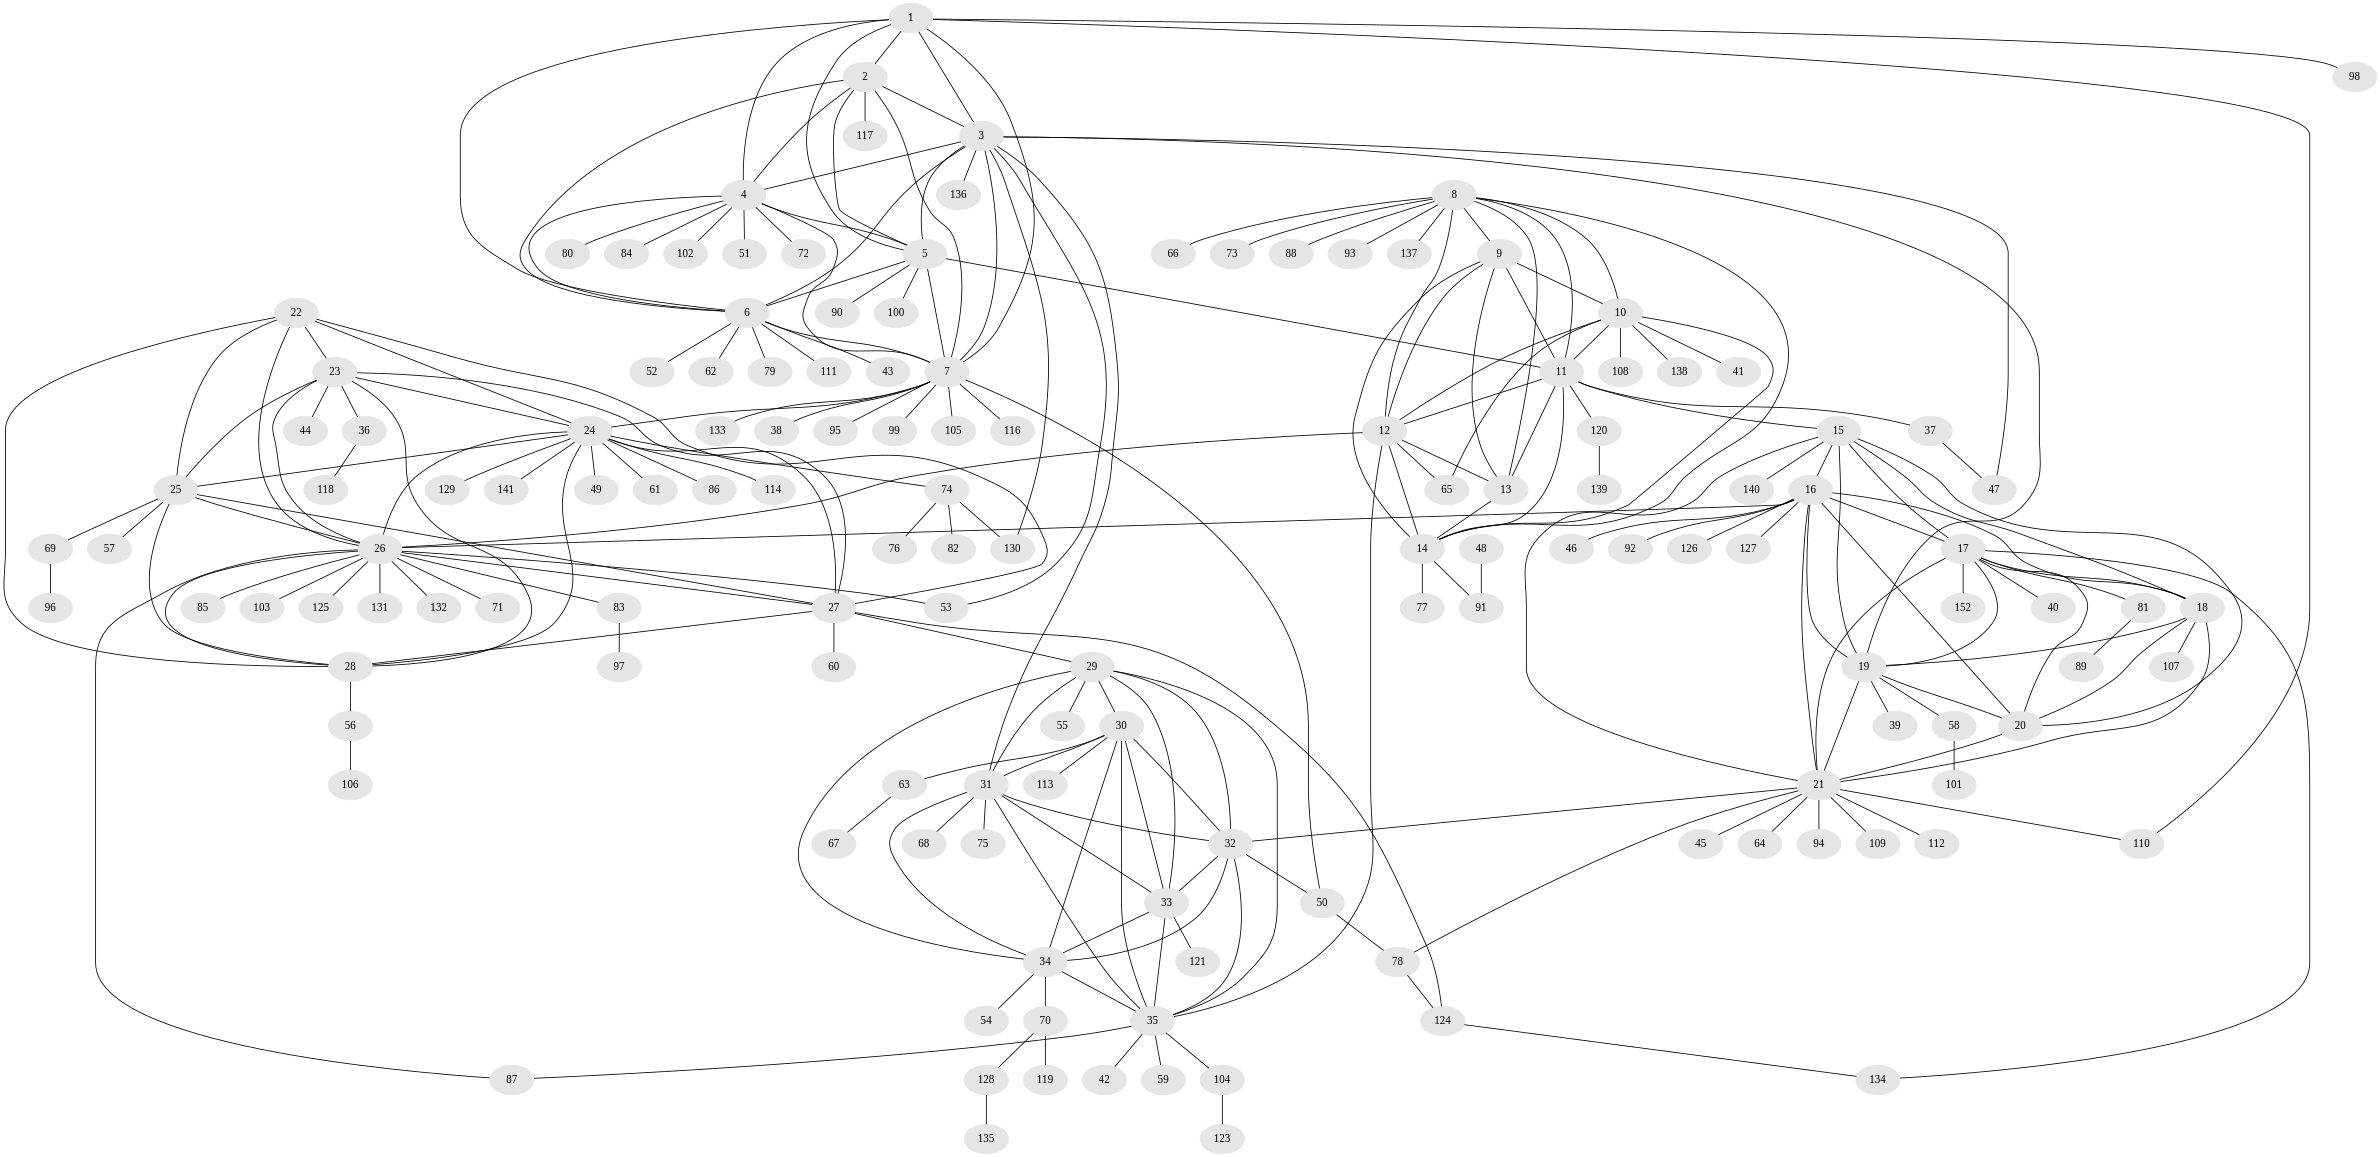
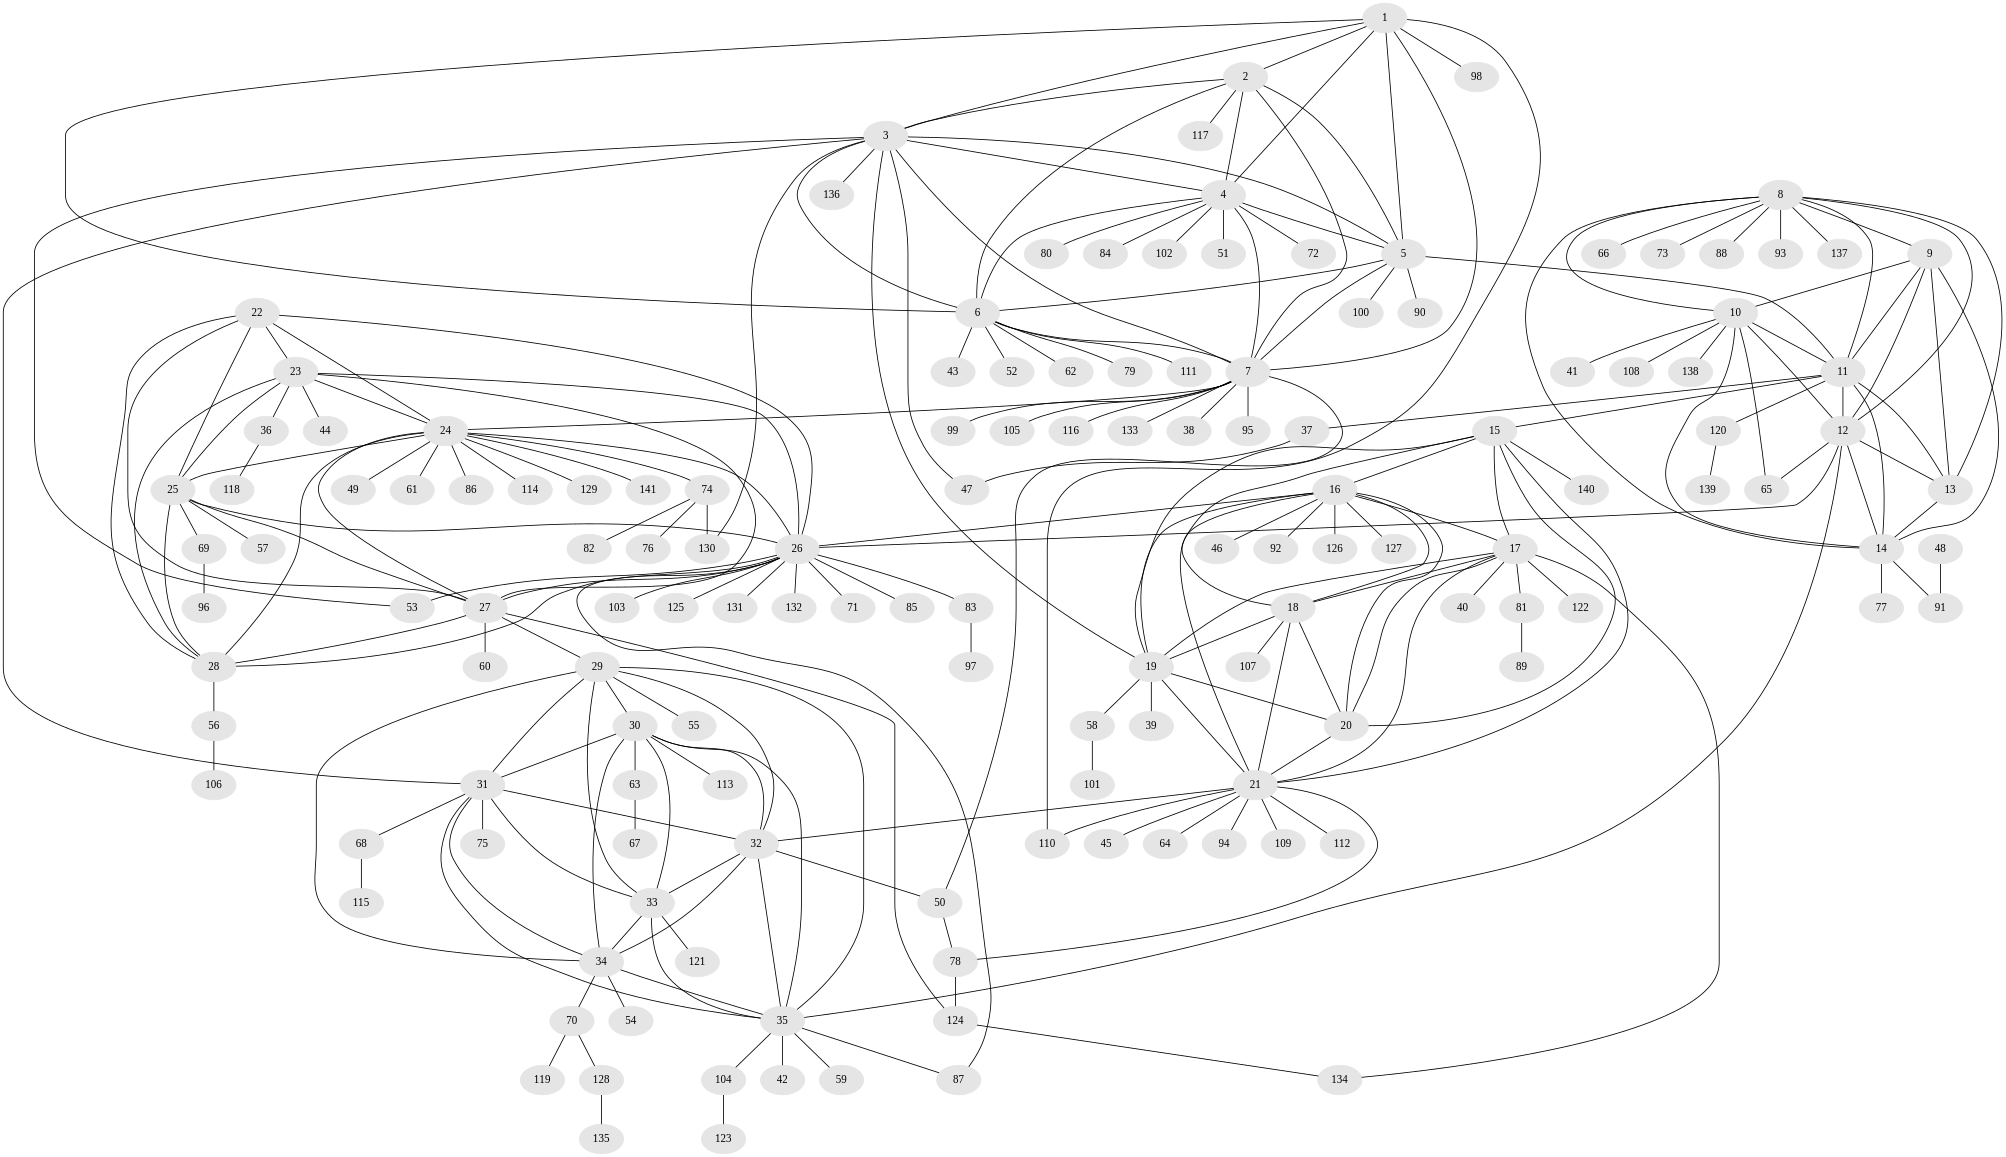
(1963, 608) -> (1581, 608)
none -> (361, 903)
